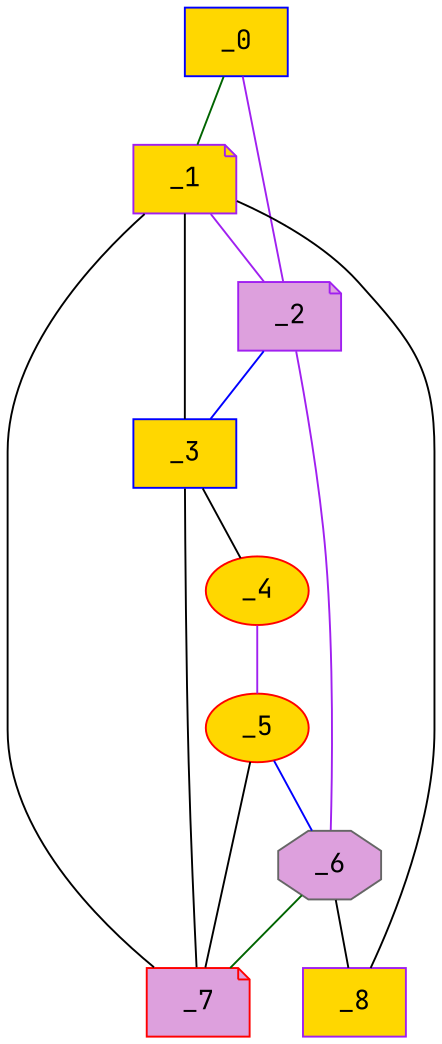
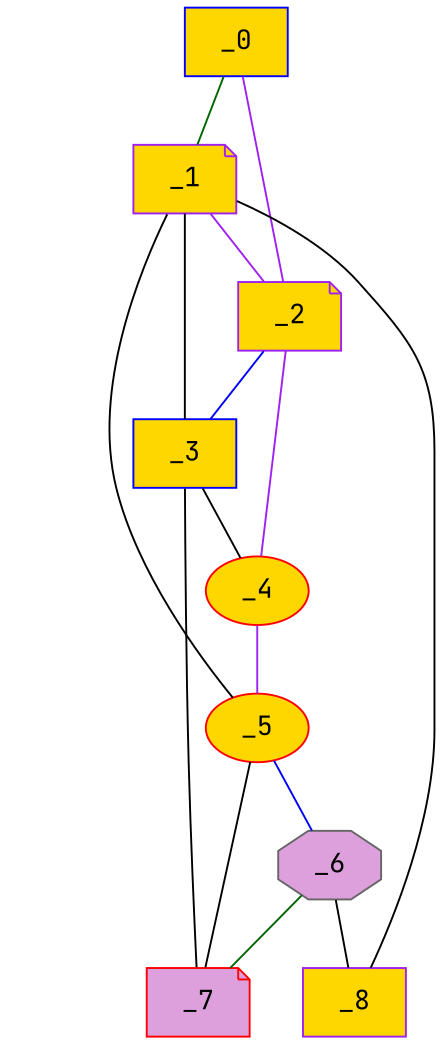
(290, 316) -> (290, 316)
(328, 589) -> (273, 453)
(8, 594) -> (113, 467)
